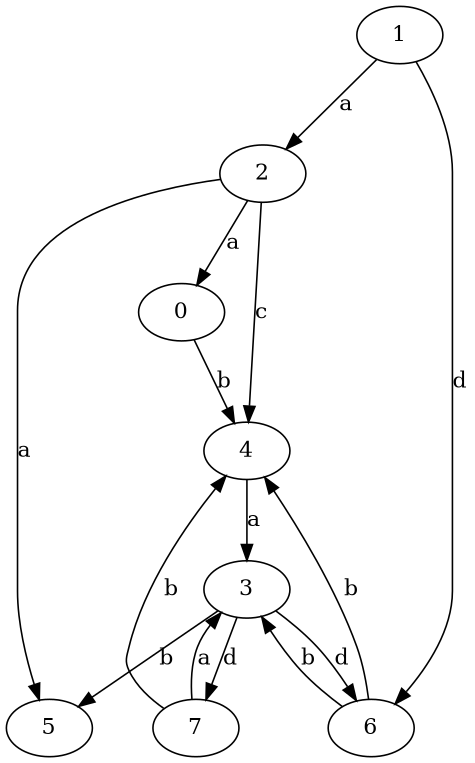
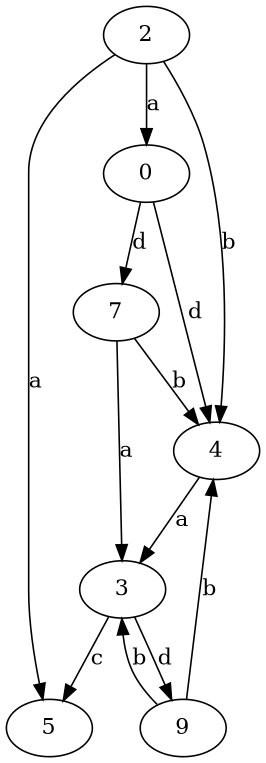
(400, 35) -> none
(261, 312) -> (229, 243)
(225, 382) -> (196, 312)
(224, 651) -> (133, 235)
(167, 659) -> (97, 659)
(371, 728) -> (183, 728)
